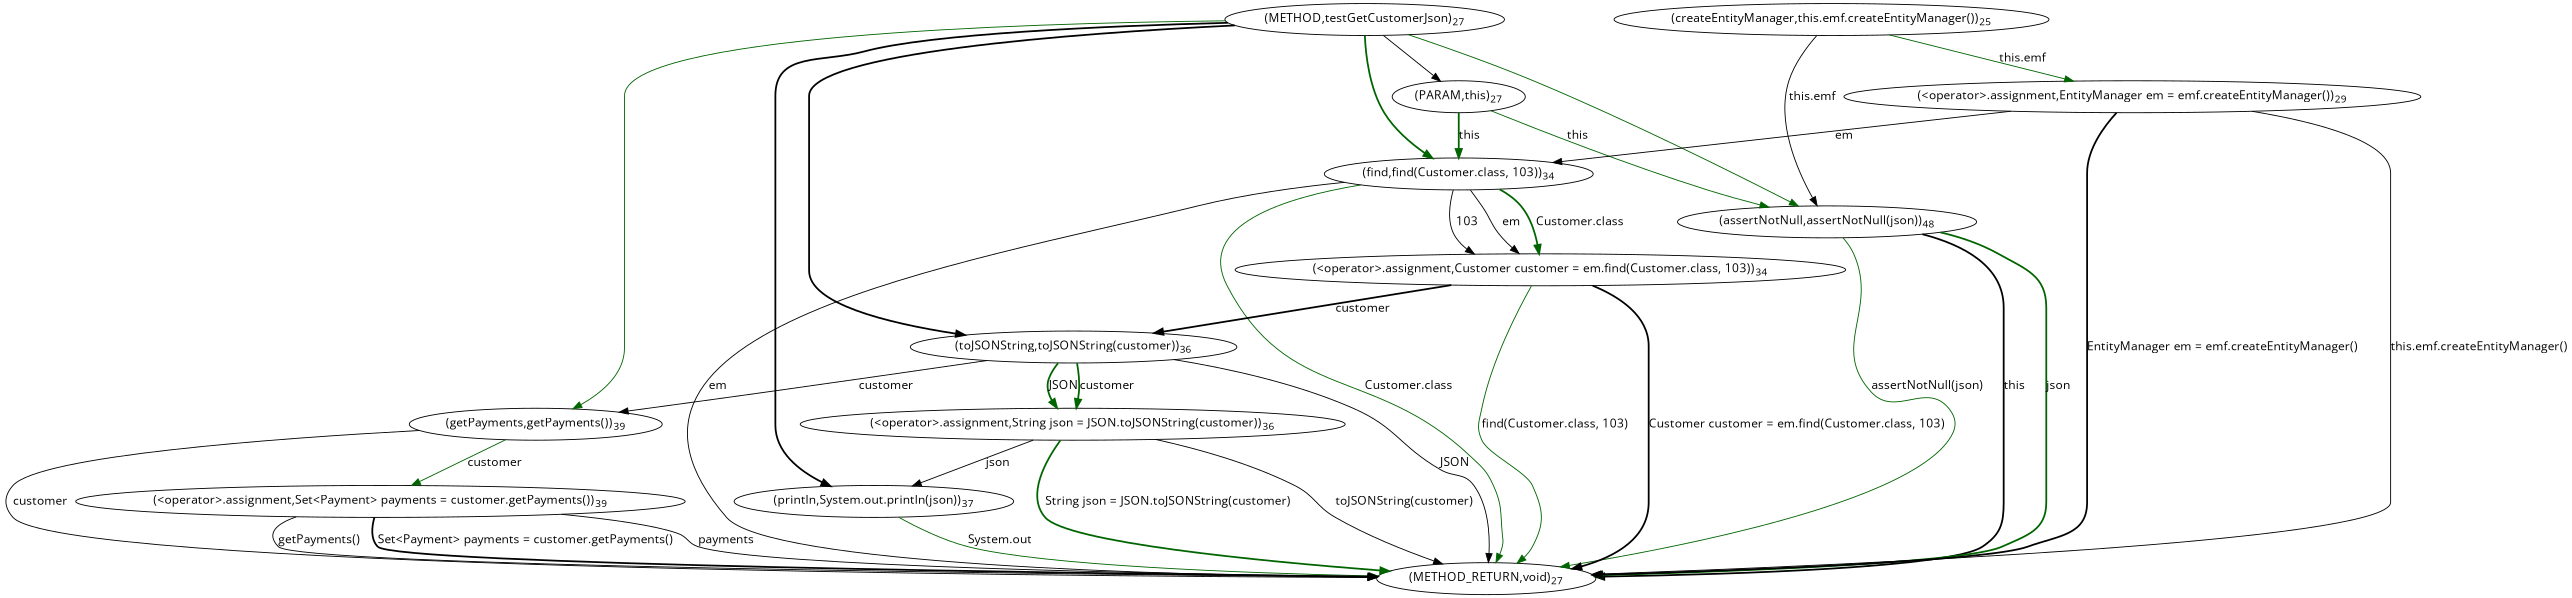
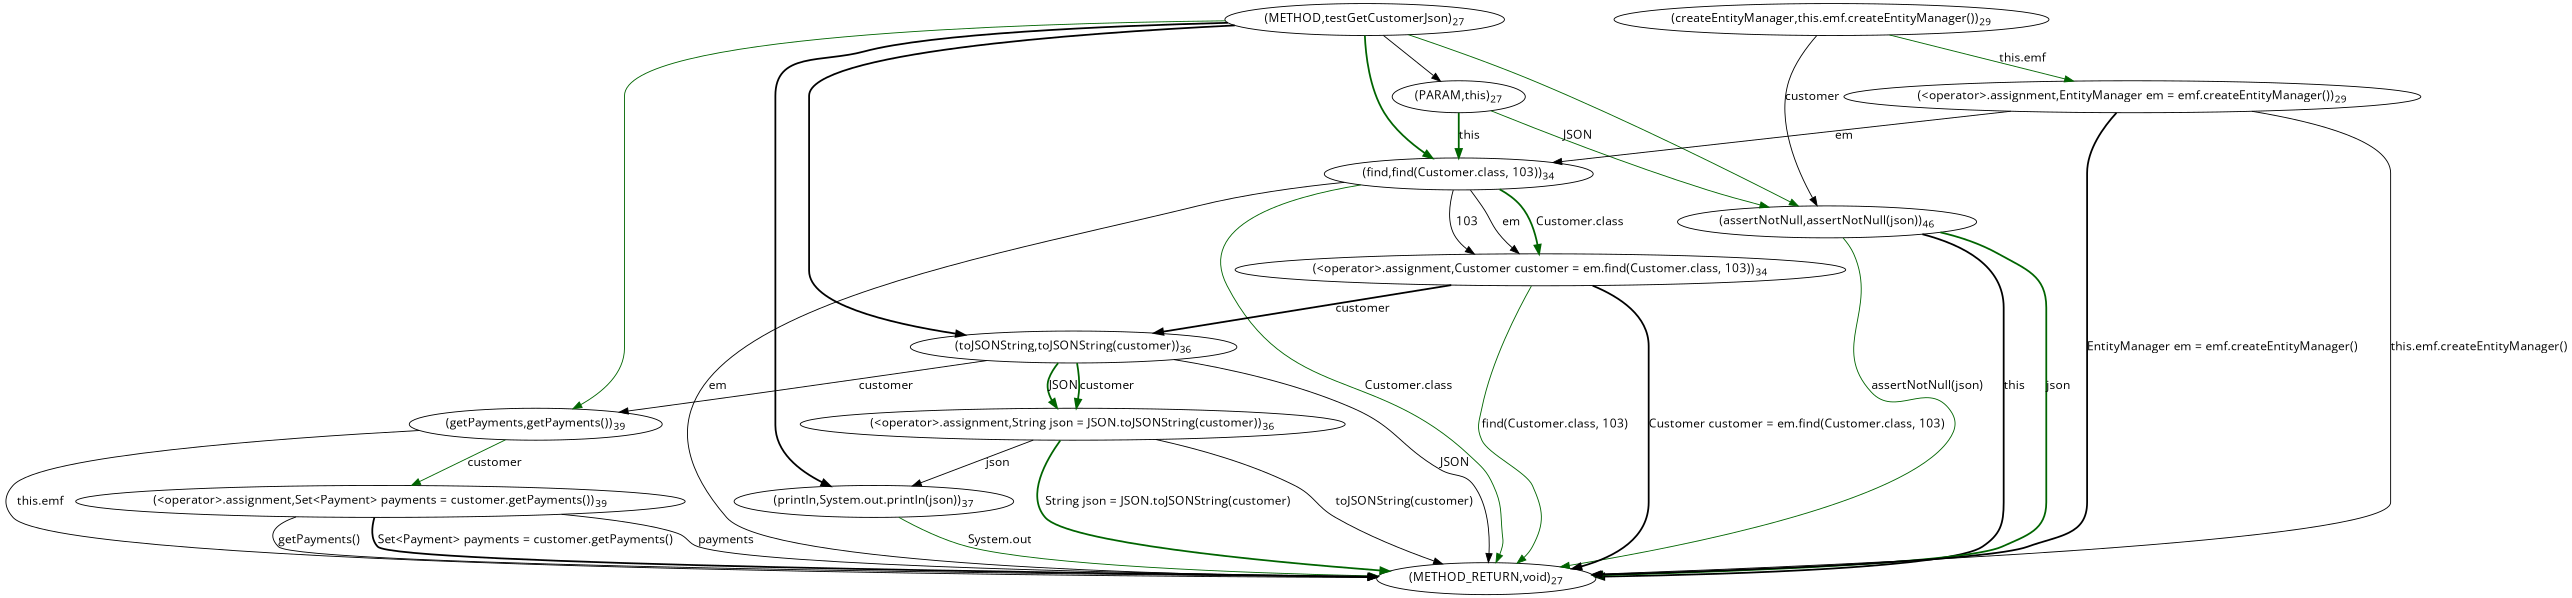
(1985, 18) -> (1985, 18)
(1812, 97) -> (1812, 97)
(1578, 135) -> (1578, 135)
(1929, 221) -> (1929, 221)
(41, 501) -> (41, 501)
